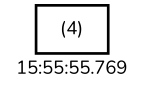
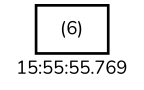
(72, 29) -> (72, 29)
